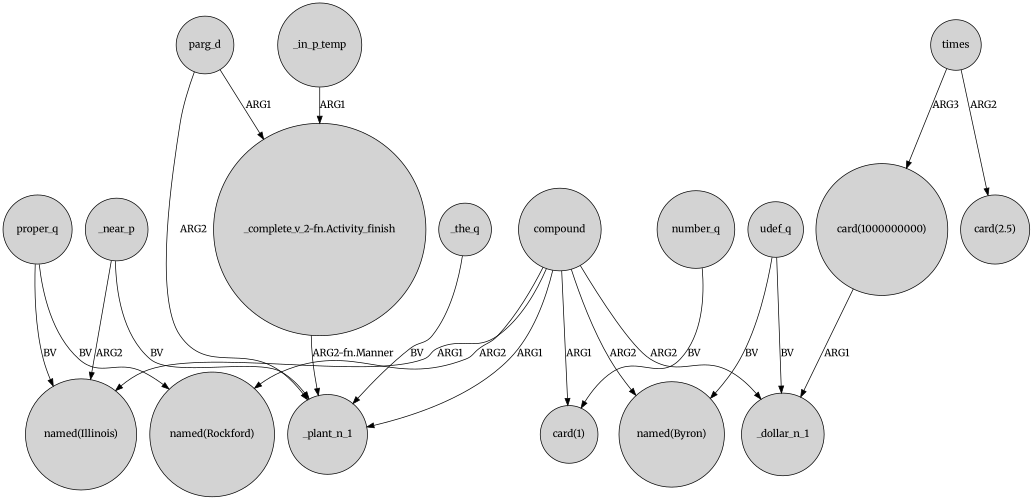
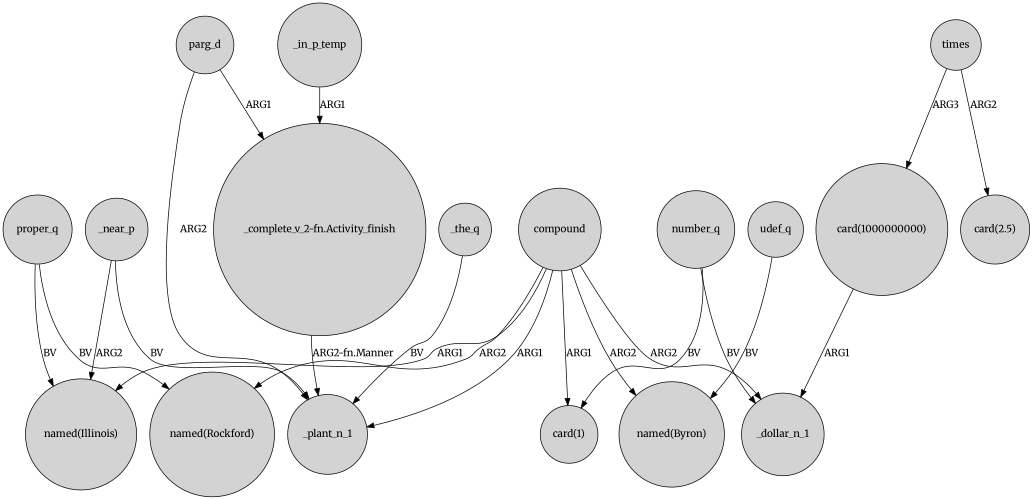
(779, 322) -> (717, 336)
